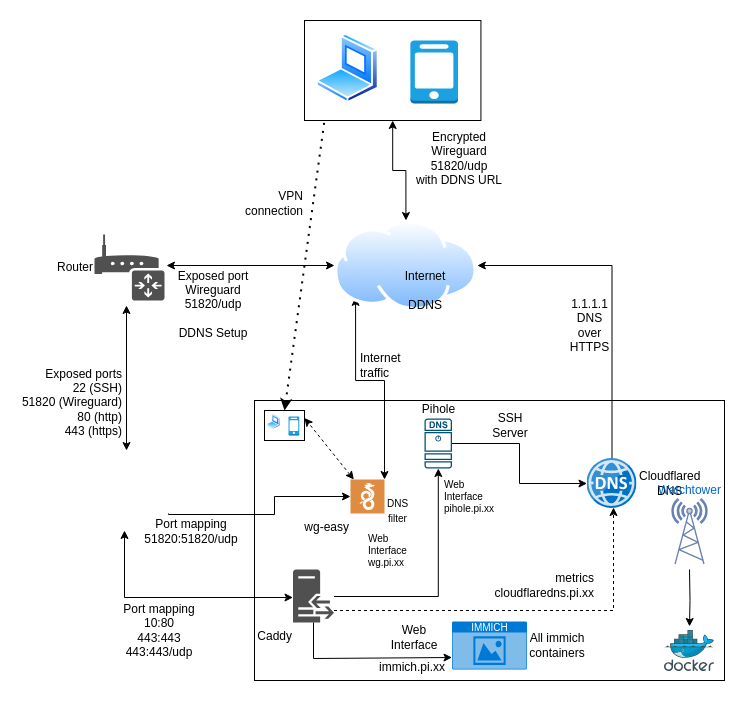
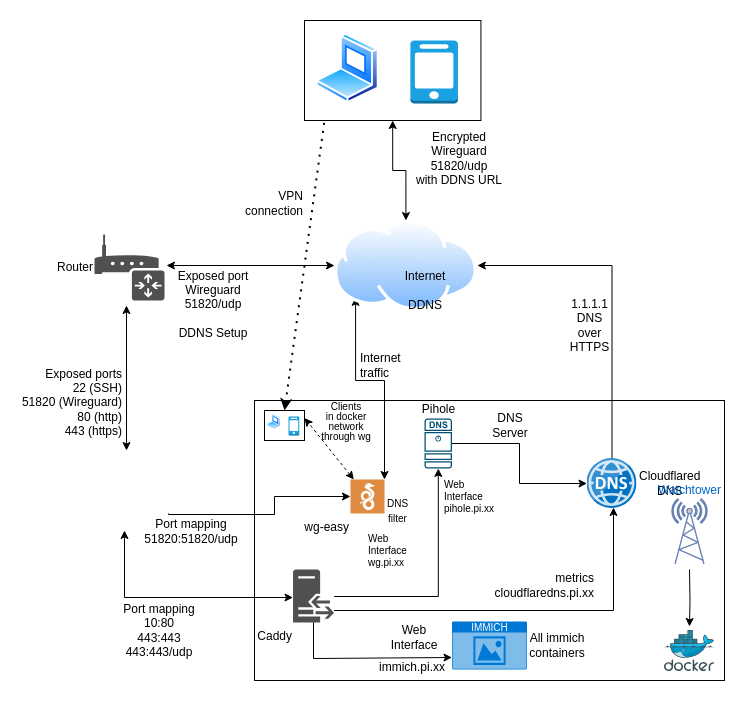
none -> (347, 422)
(511, 426) -> (511, 426)
(522, 611) -> (522, 611)
